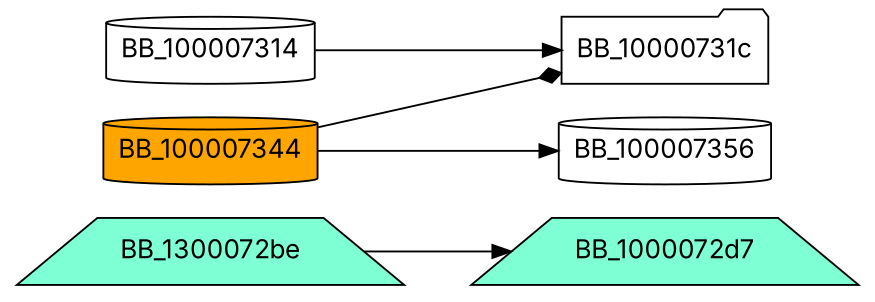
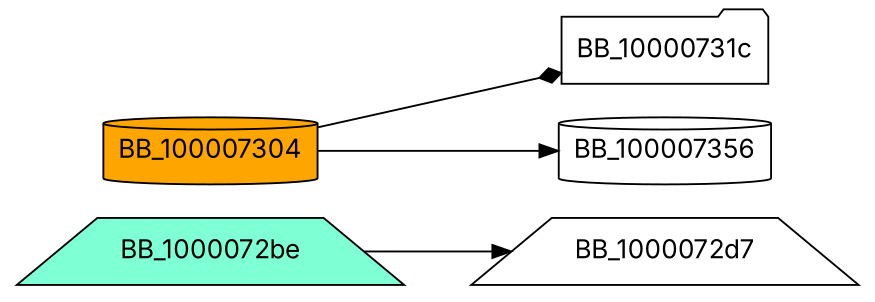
(210, 50) -> none
(210, 151) -> (210, 151)
(210, 251) -> (210, 251)
(665, 251) -> (665, 251)
